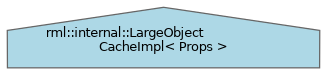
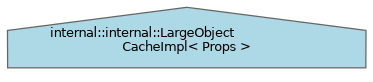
(164, 41) -> (187, 41)
